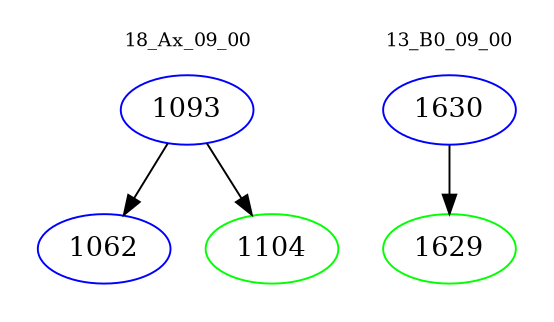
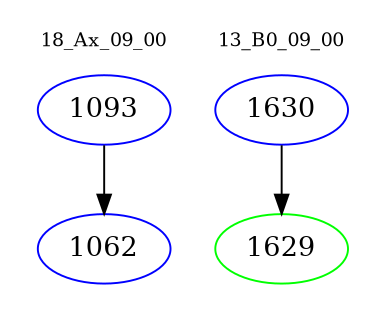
(272, 249) -> none
